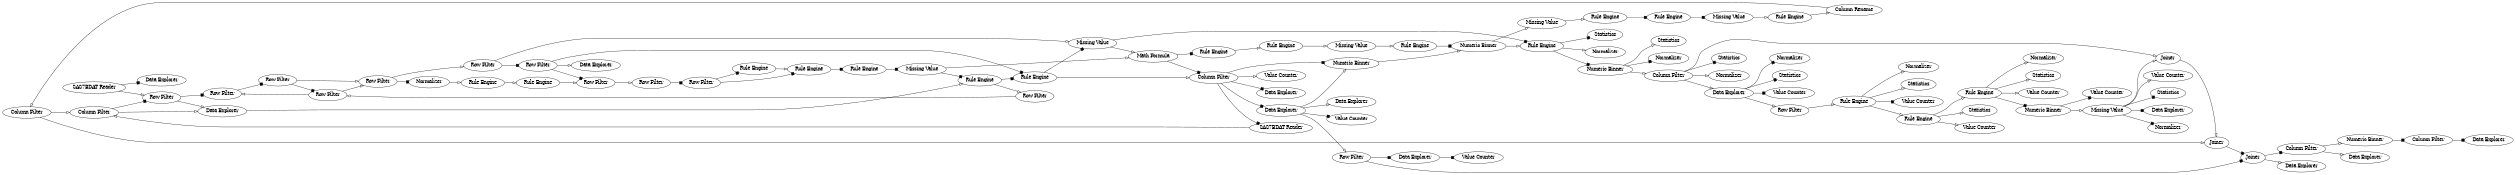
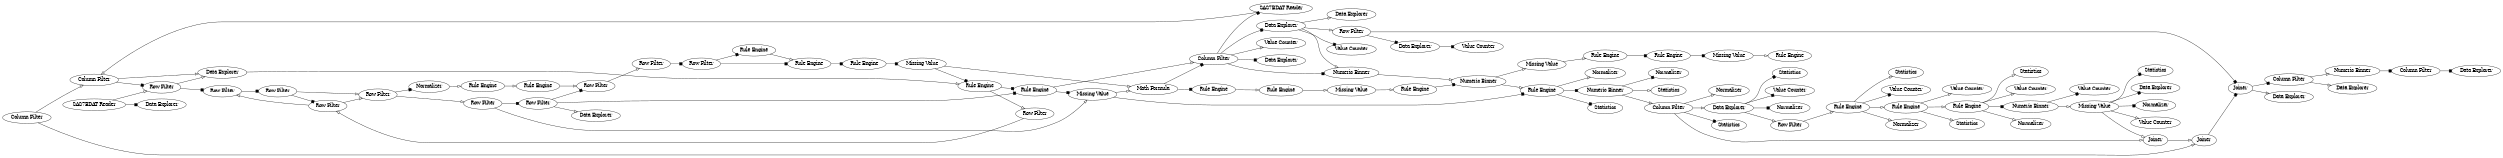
(1854, 10) -> none
